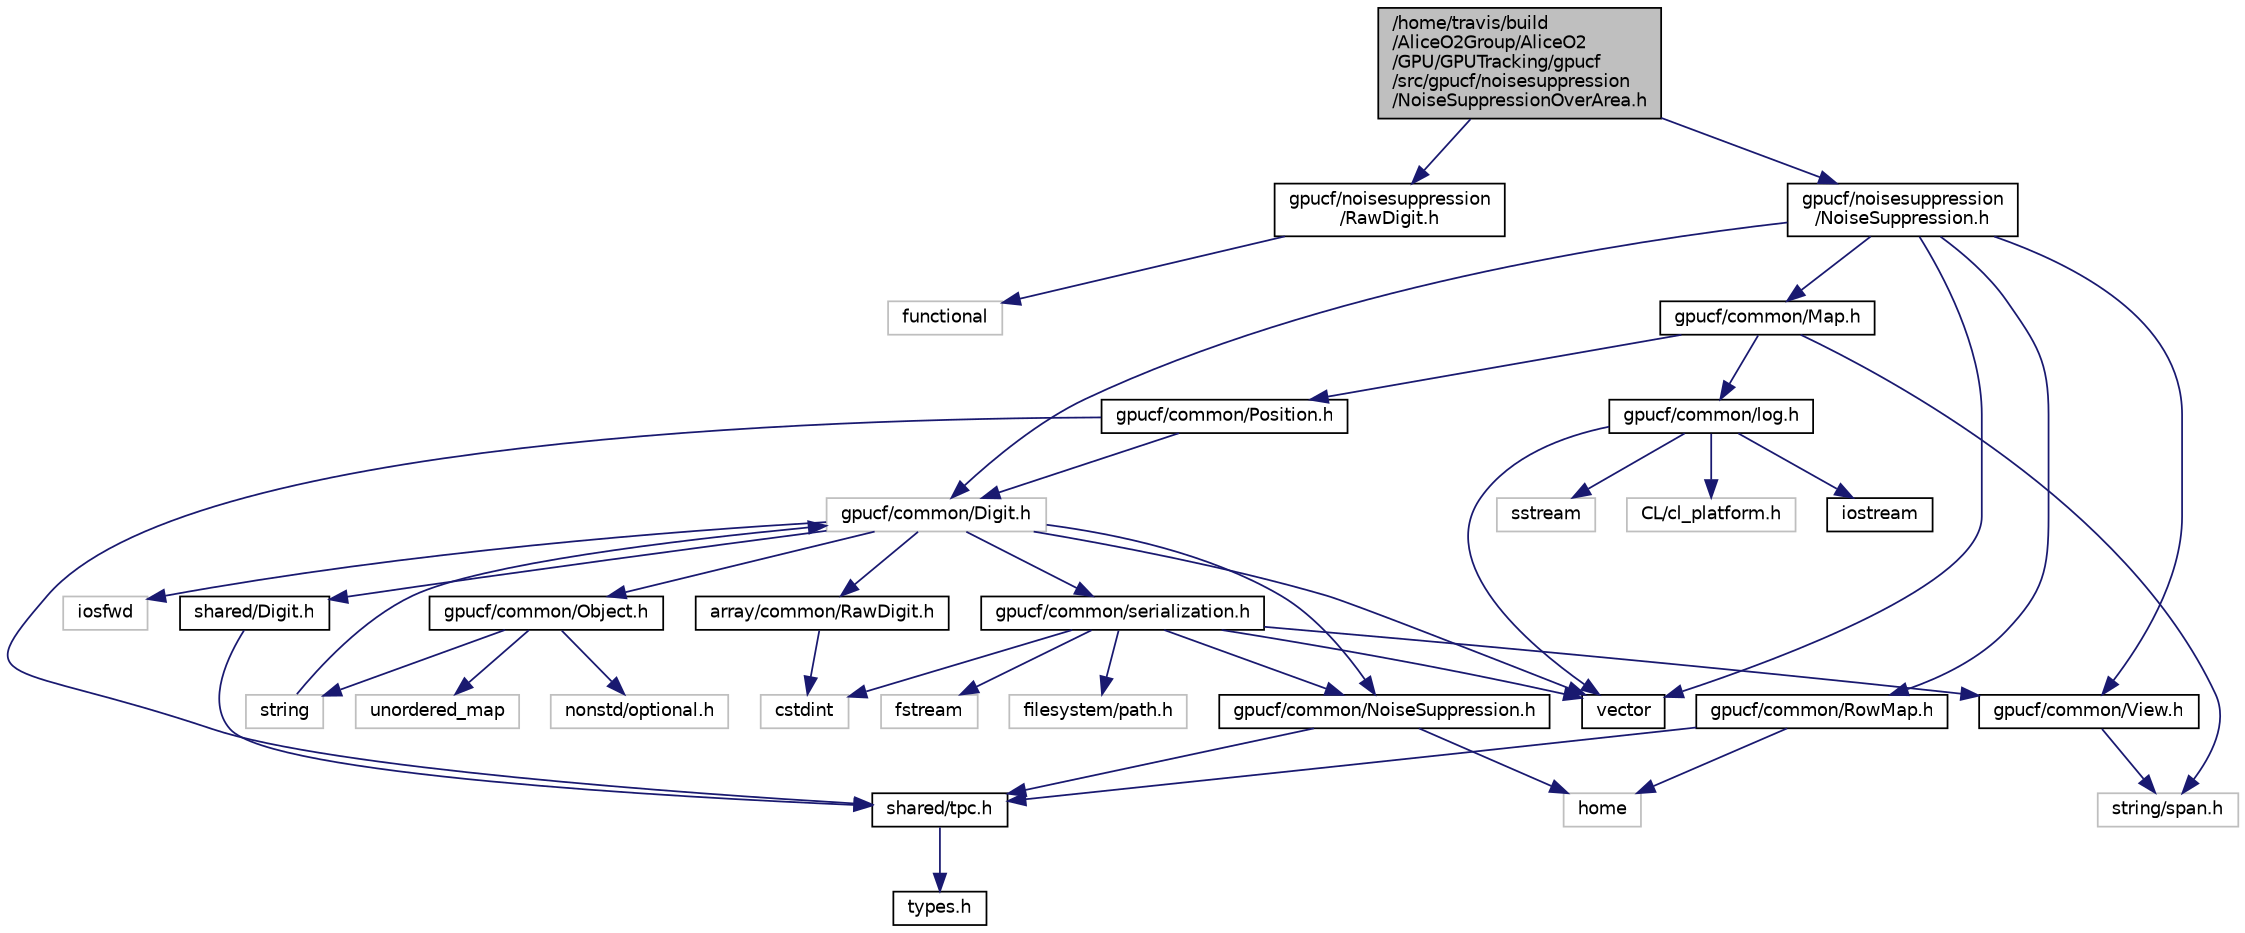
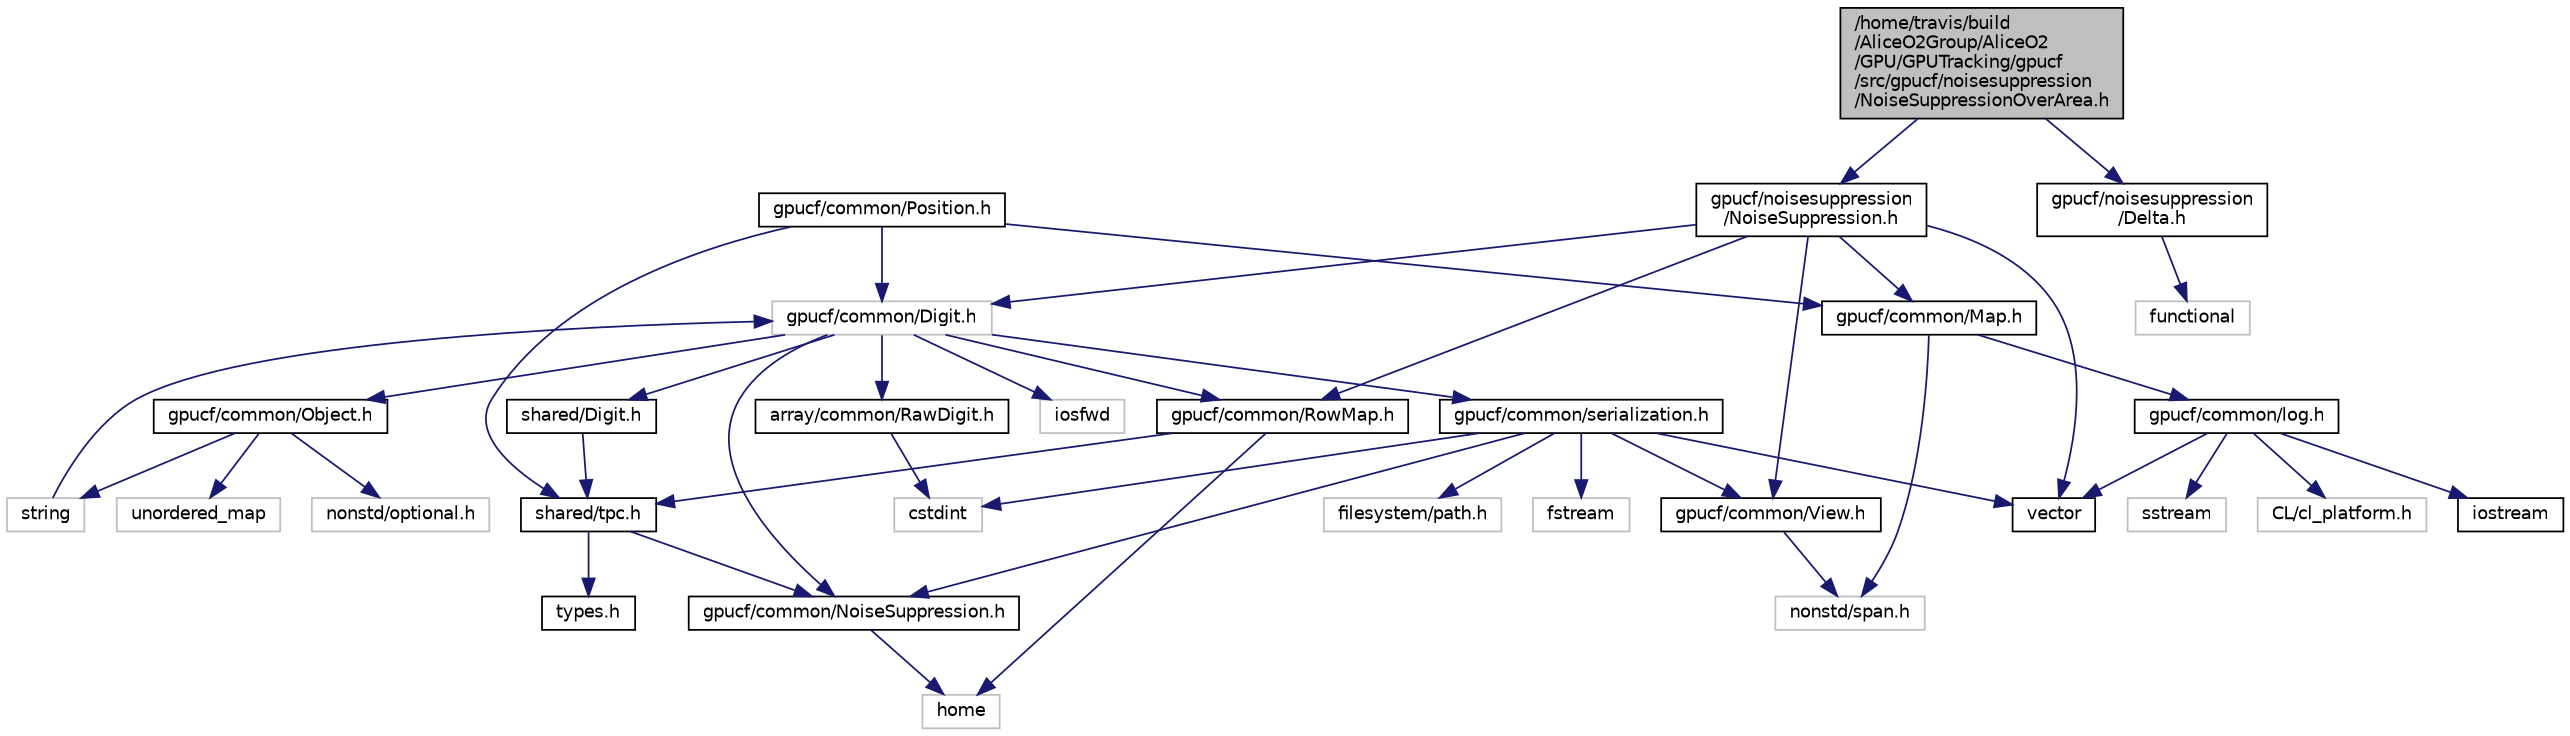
(1390, 210) -> (2152, 210)
(1505, 366) -> (1424, 266)
(1307, 590) -> (1074, 365)
(1170, 759) -> (713, 561)
(2168, 810) -> (1850, 613)
